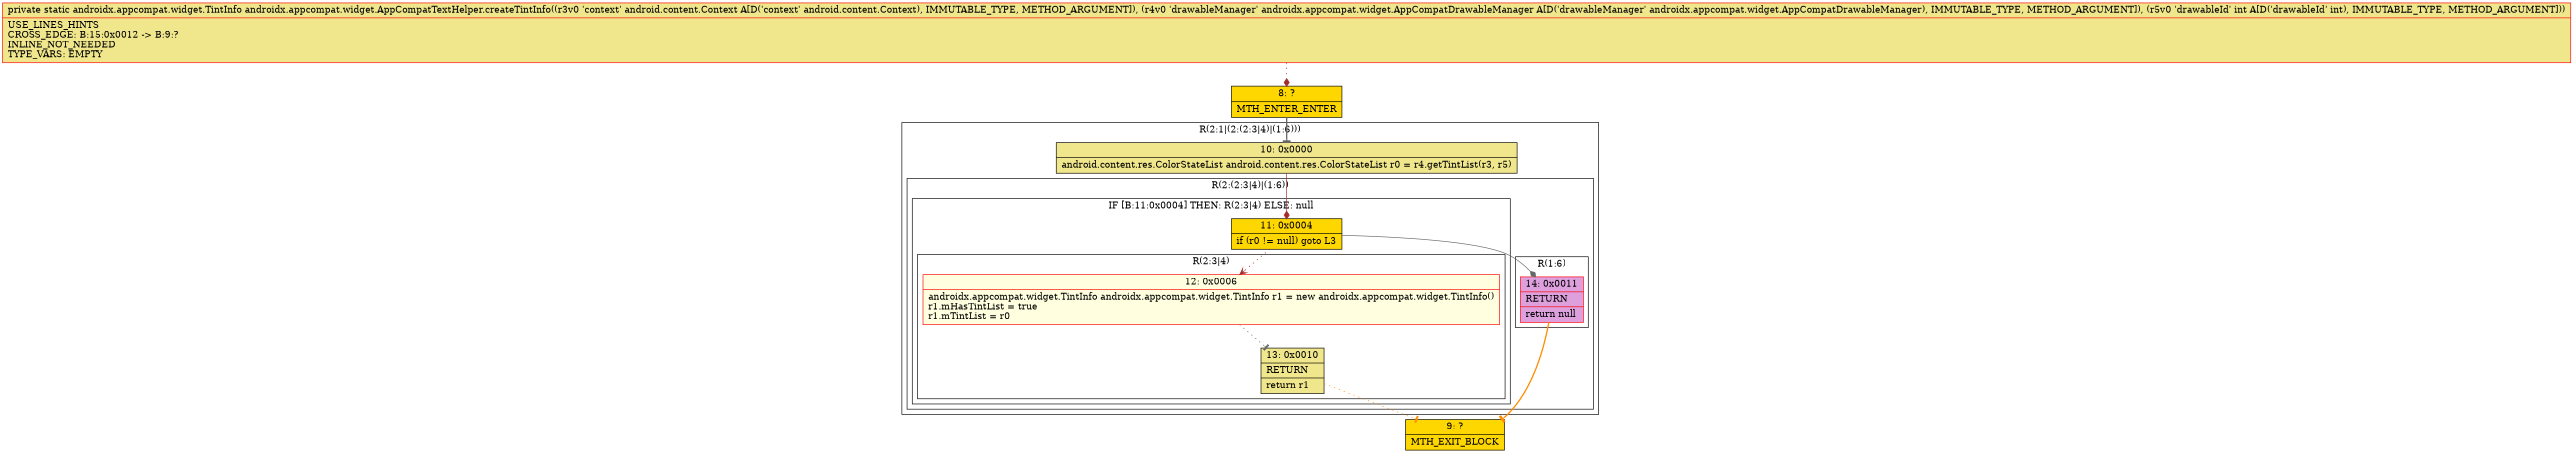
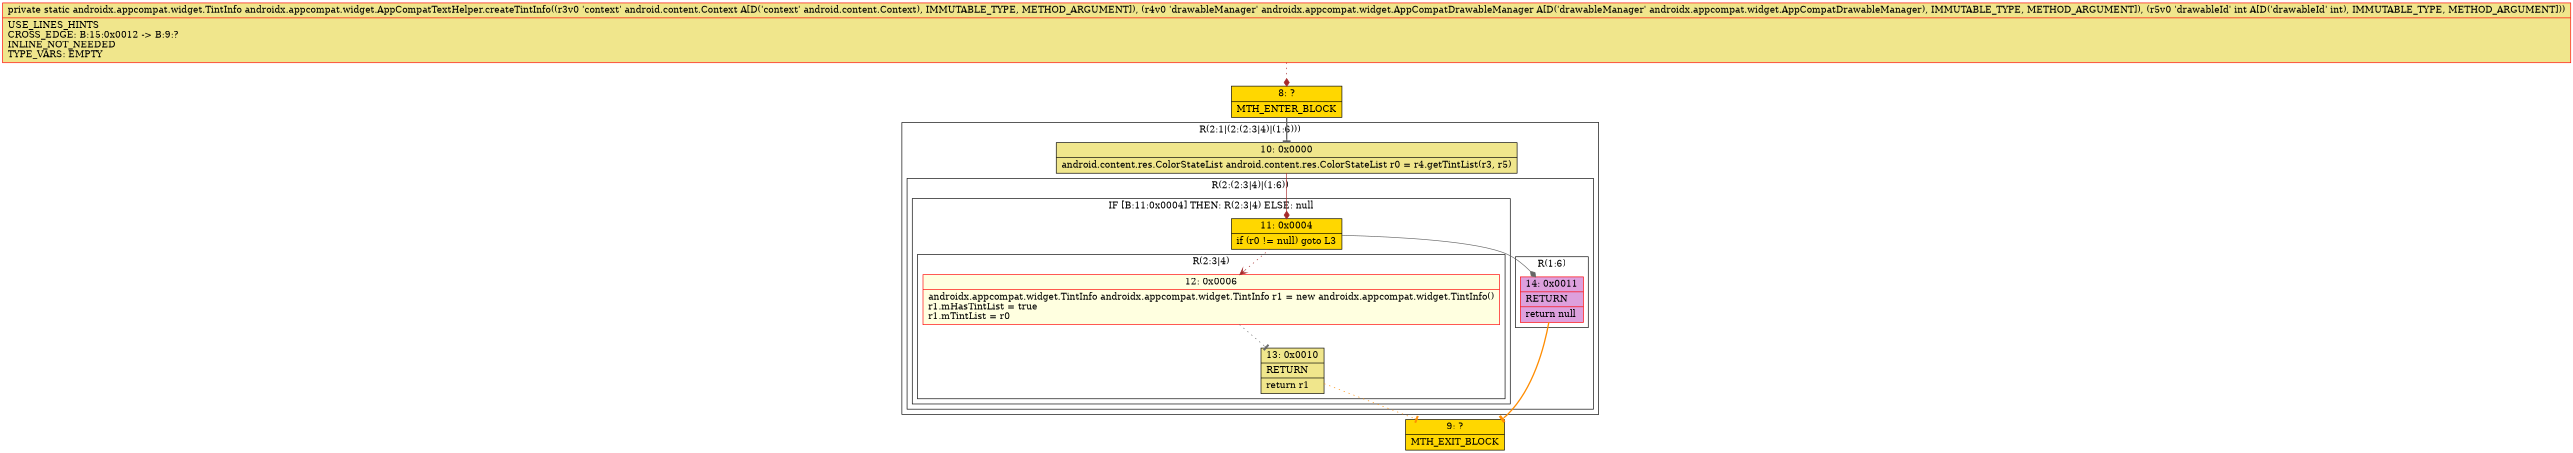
(1287, 109) -> (1287, 109)
